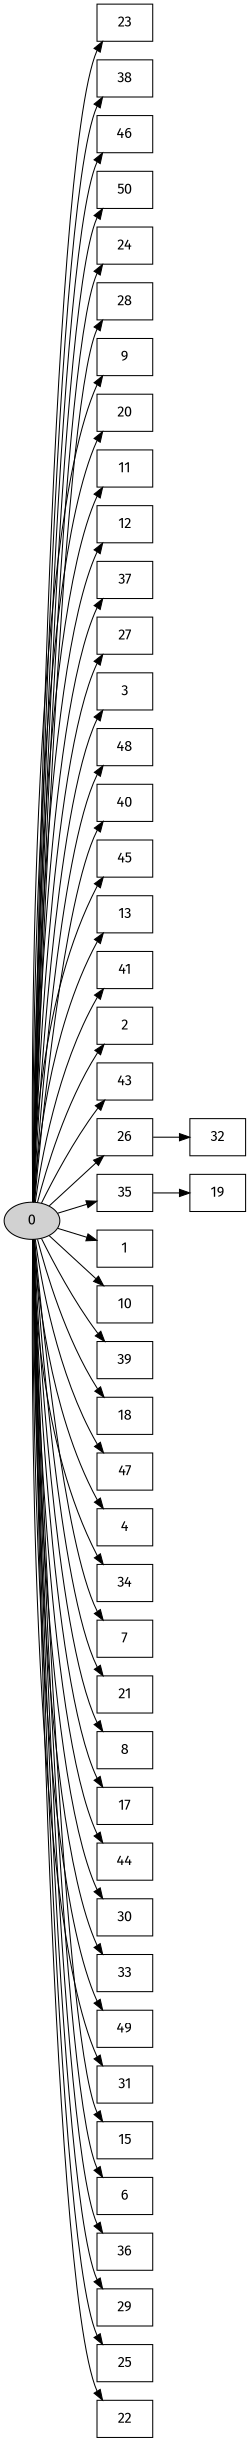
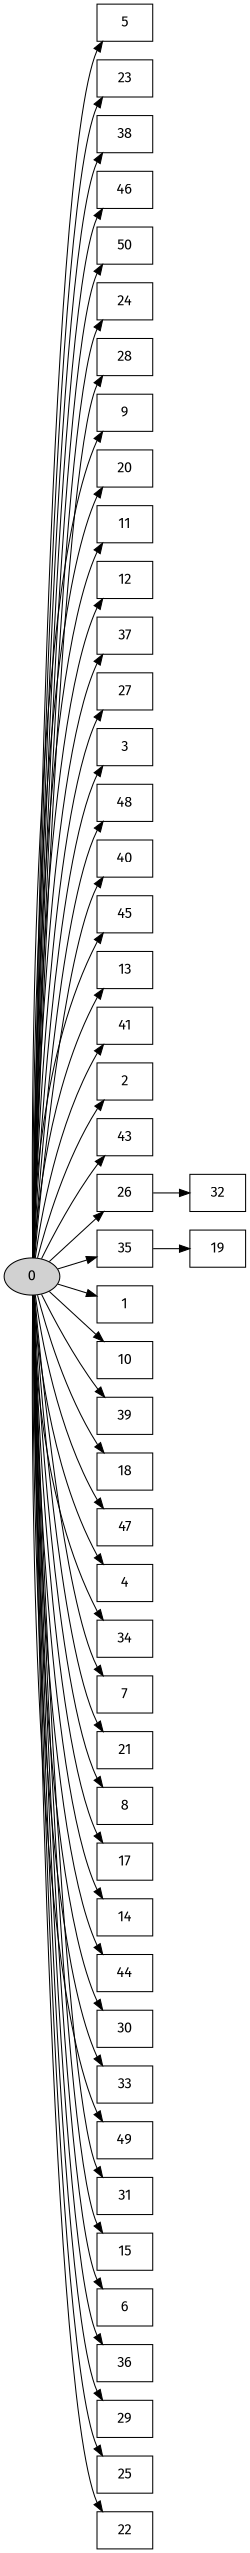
none -> (125, 23)
none -> (125, 1917)
